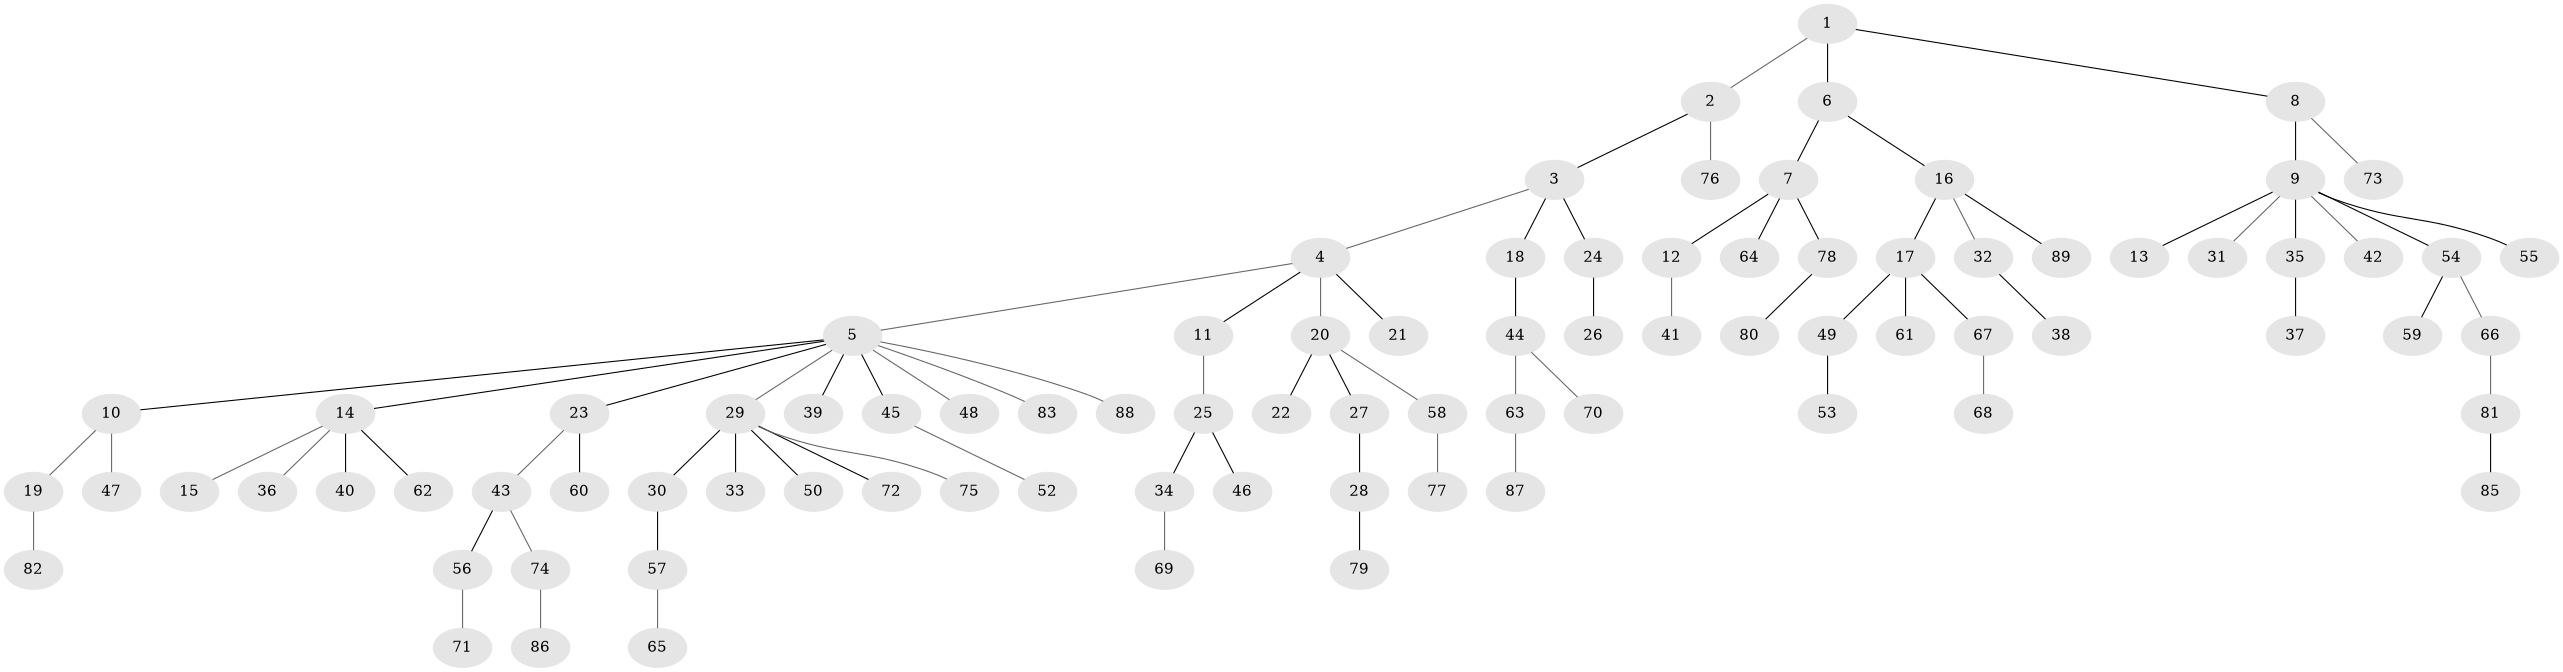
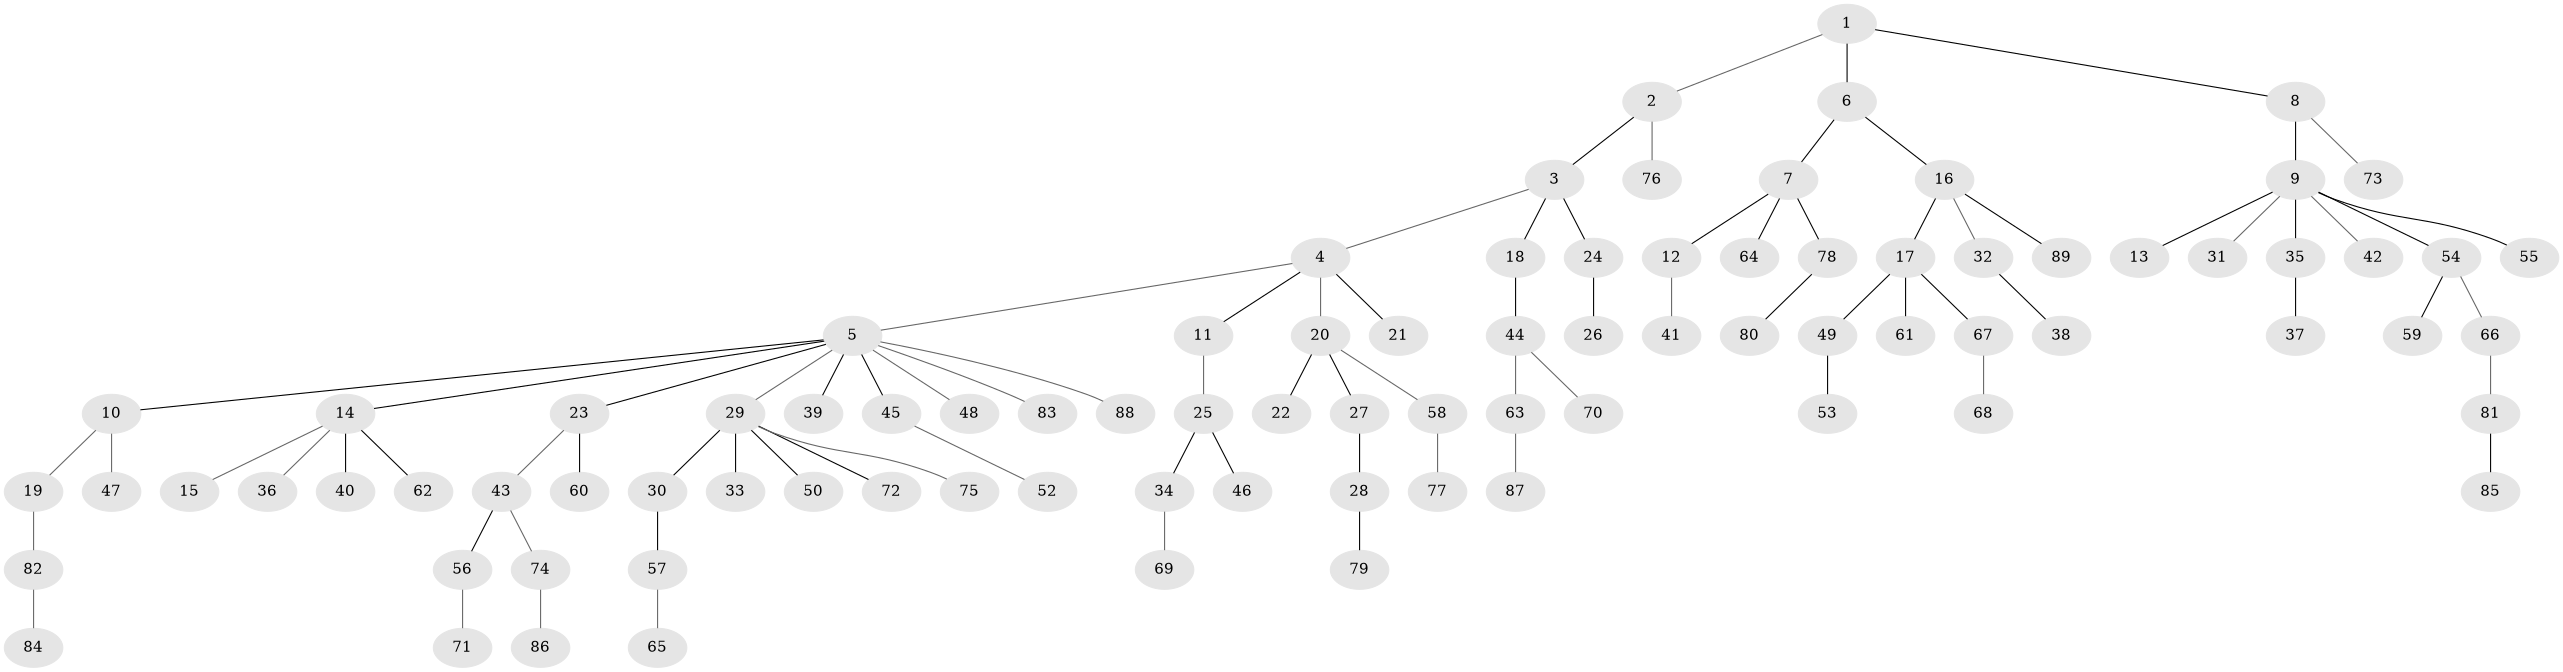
none -> (34, 648)
